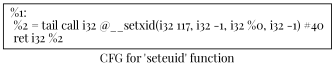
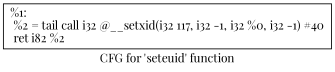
(37, 39) -> (37, 39)
